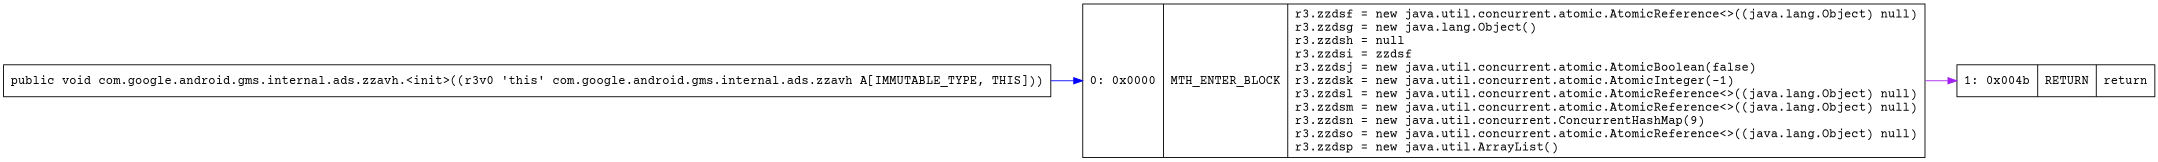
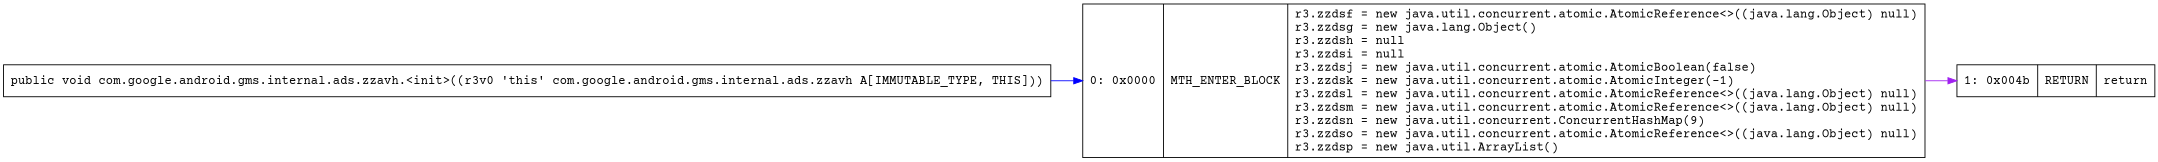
(1354, 54) -> (1350, 54)
